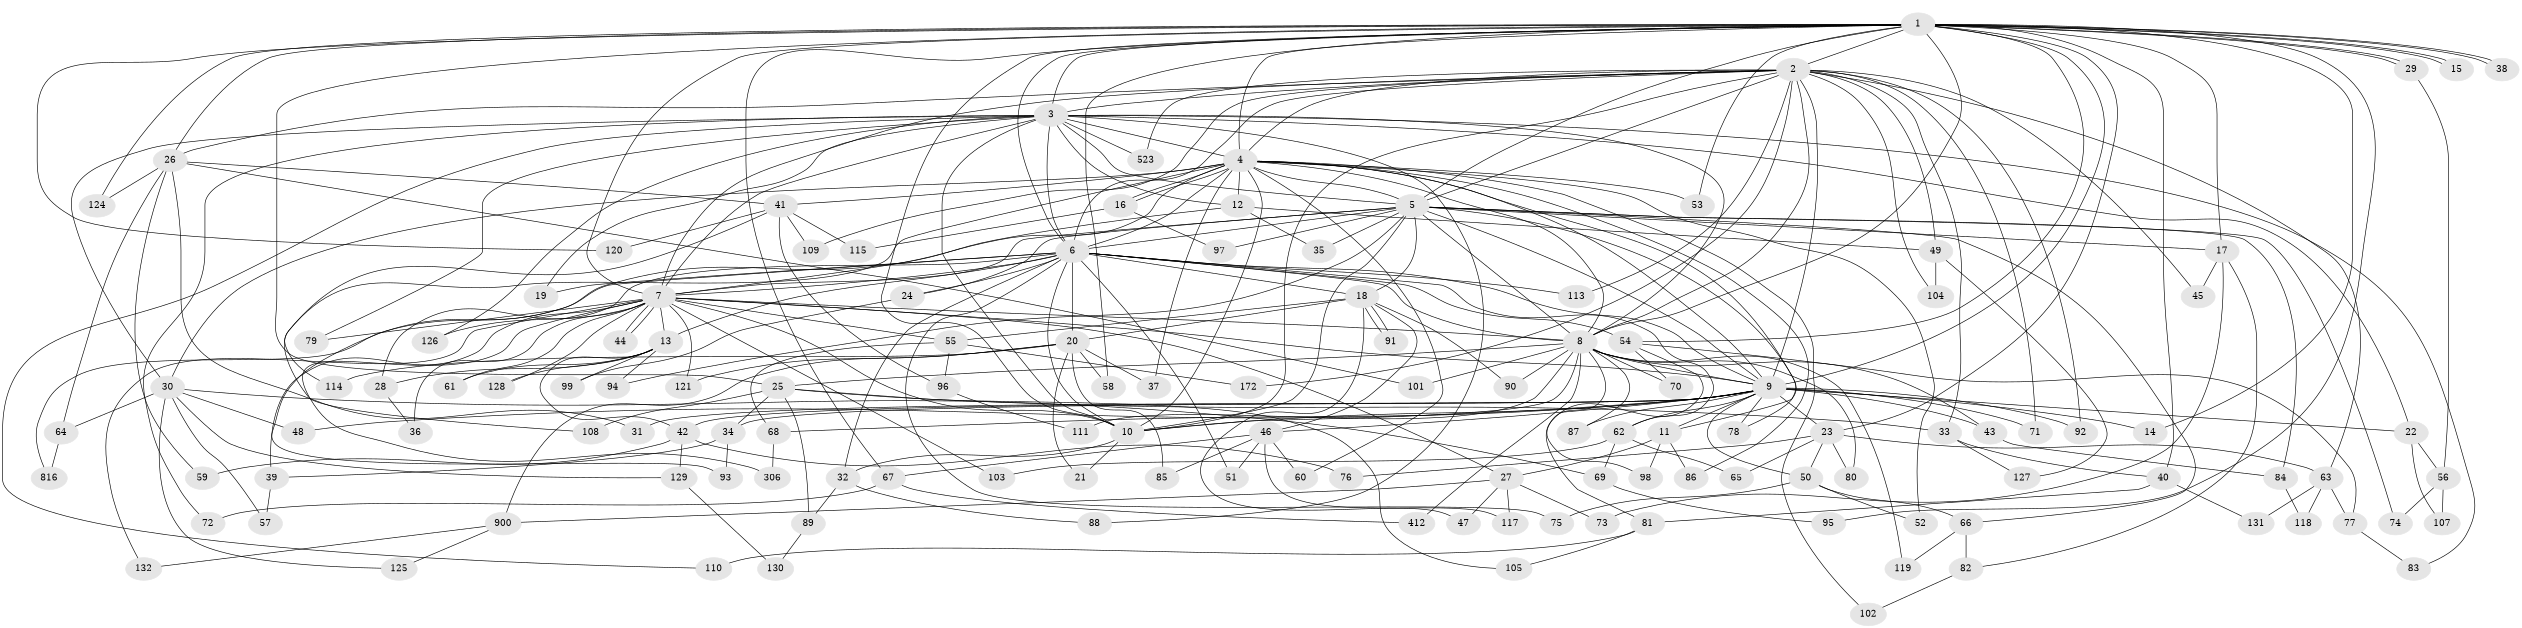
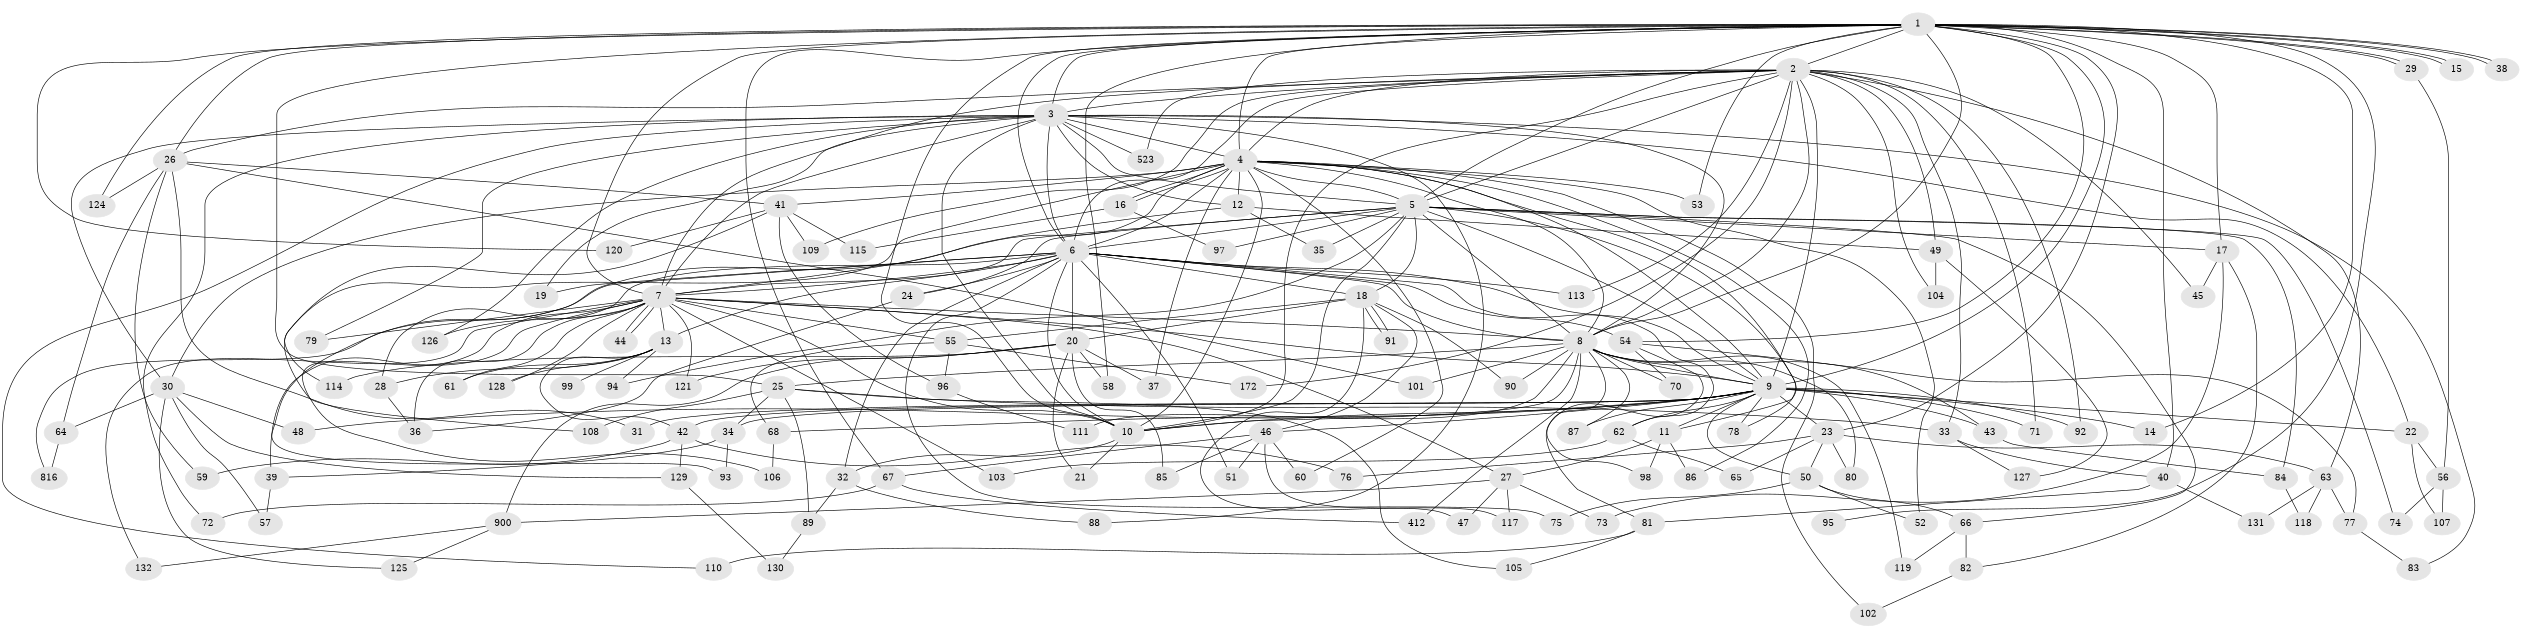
(741, 330) -> (652, 382)
(772, 478) -> (772, 478)
(1600, 478) -> none
